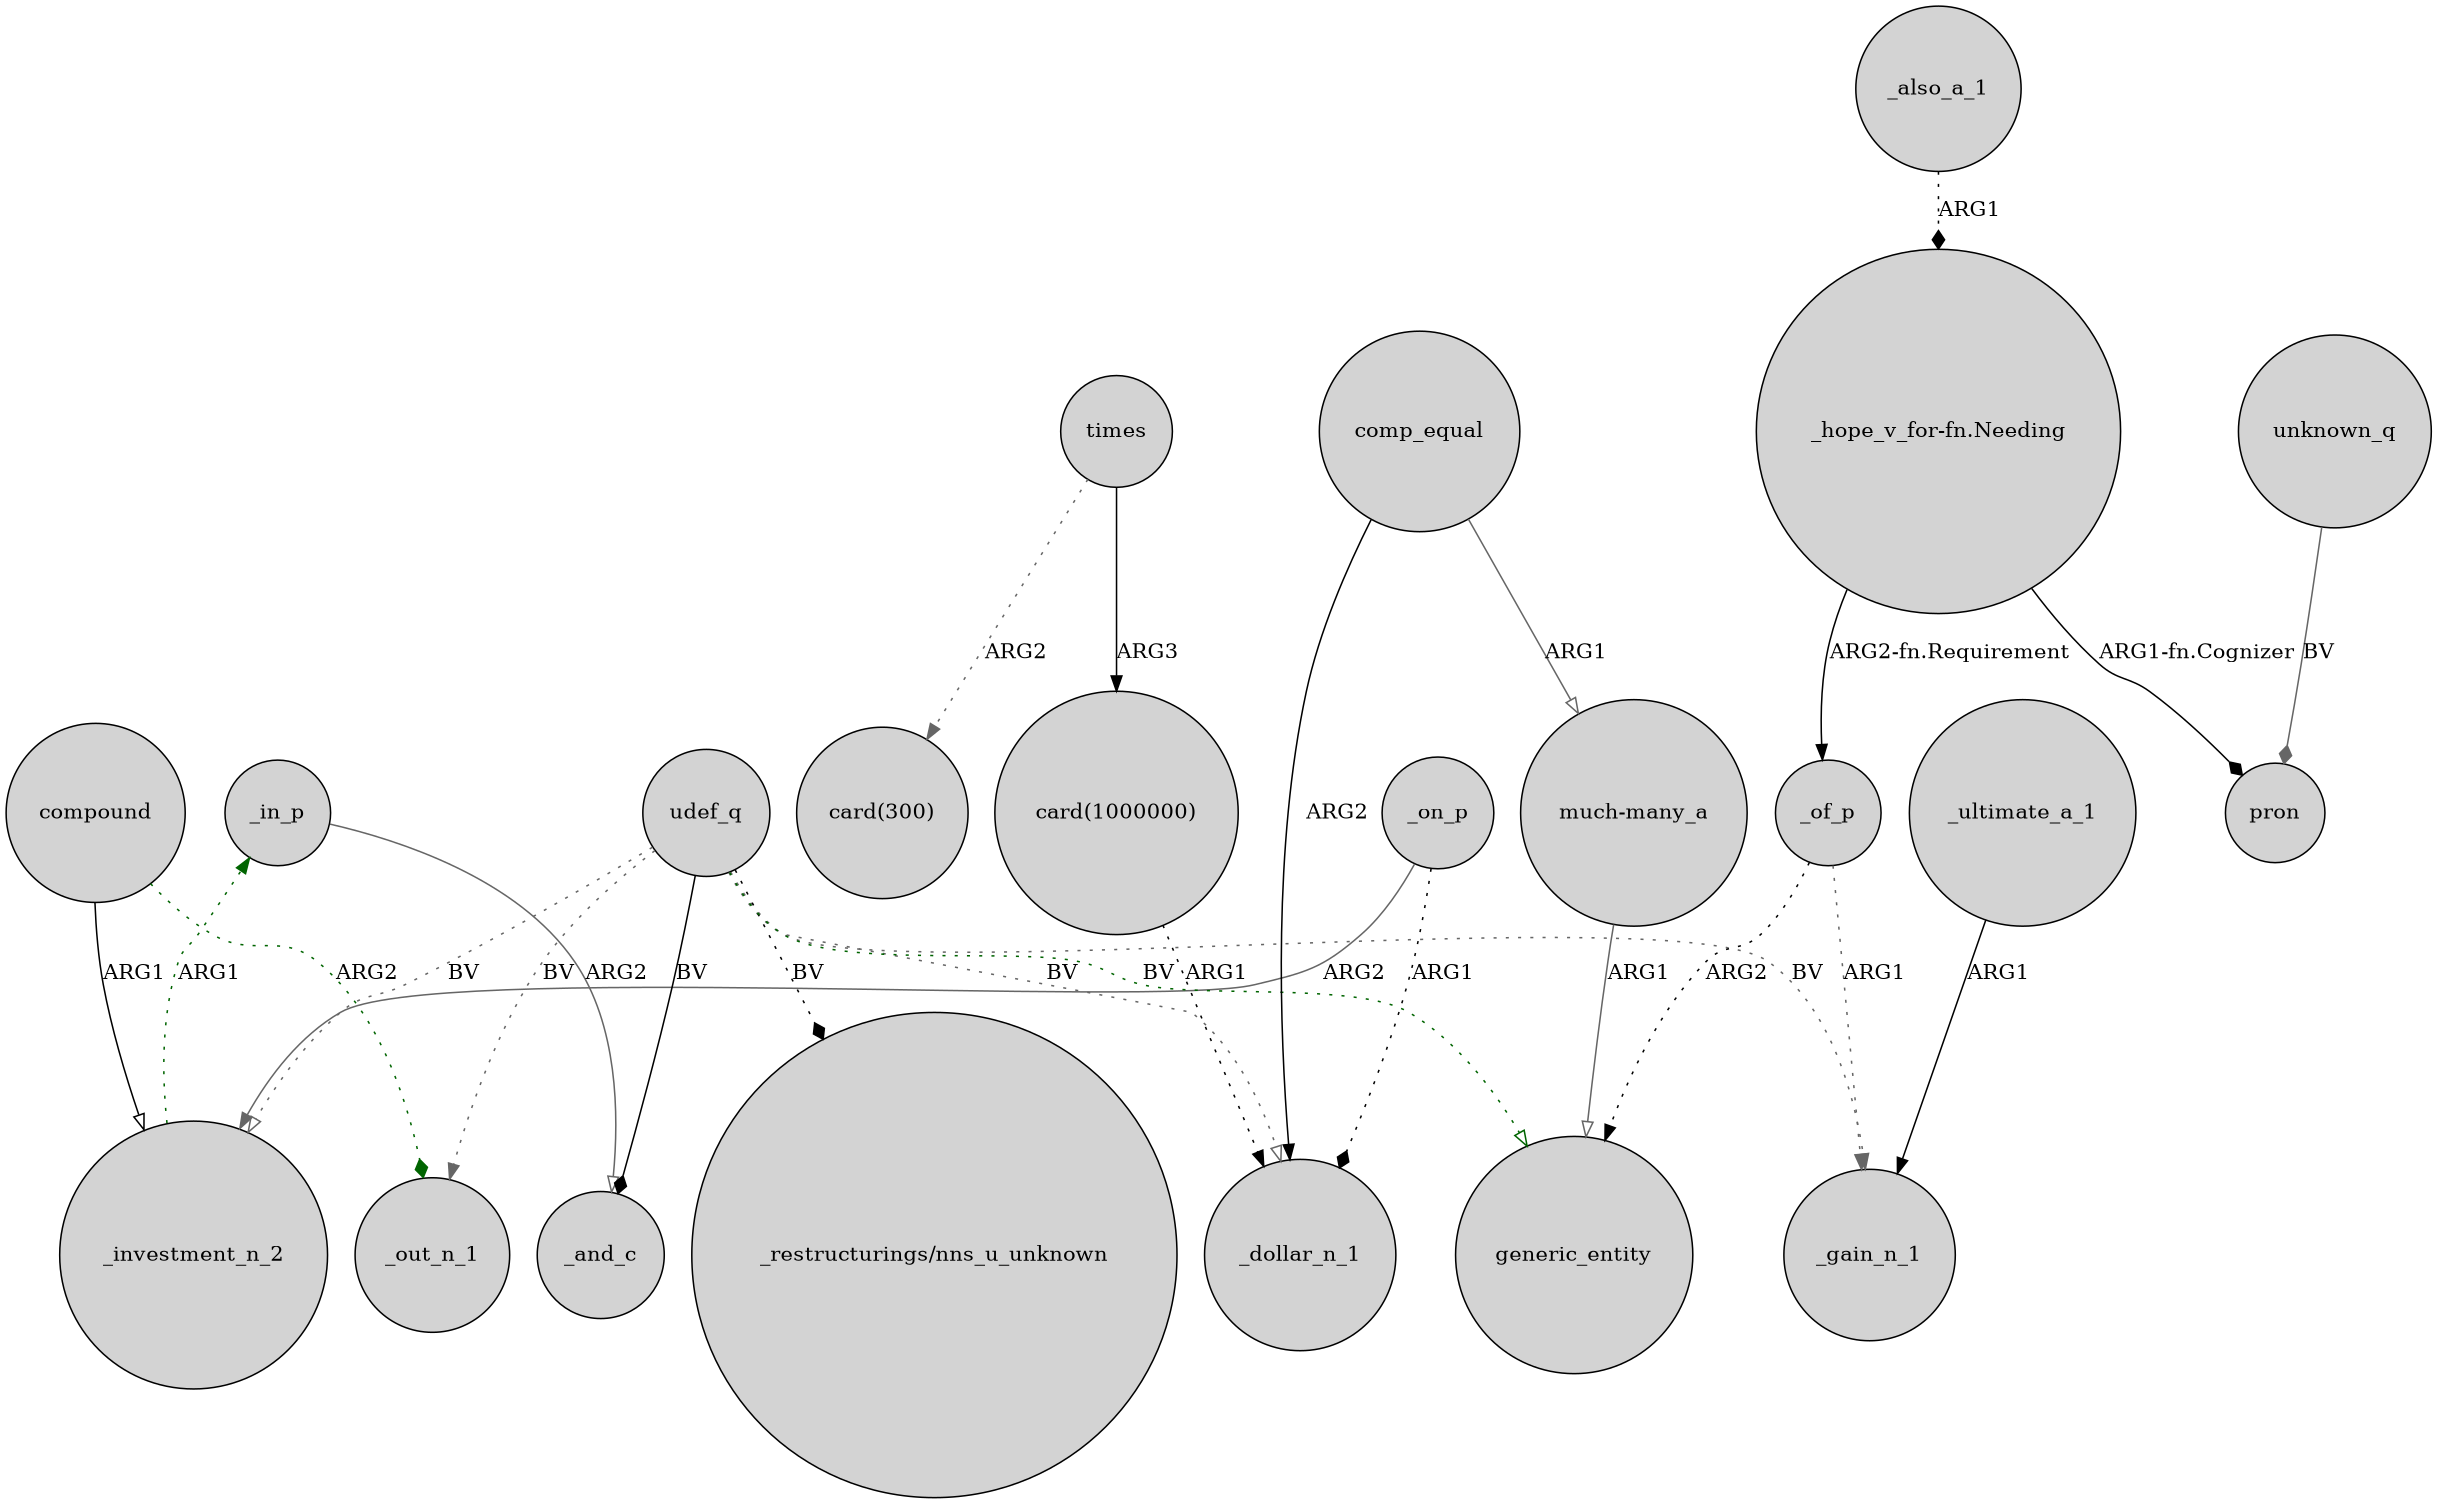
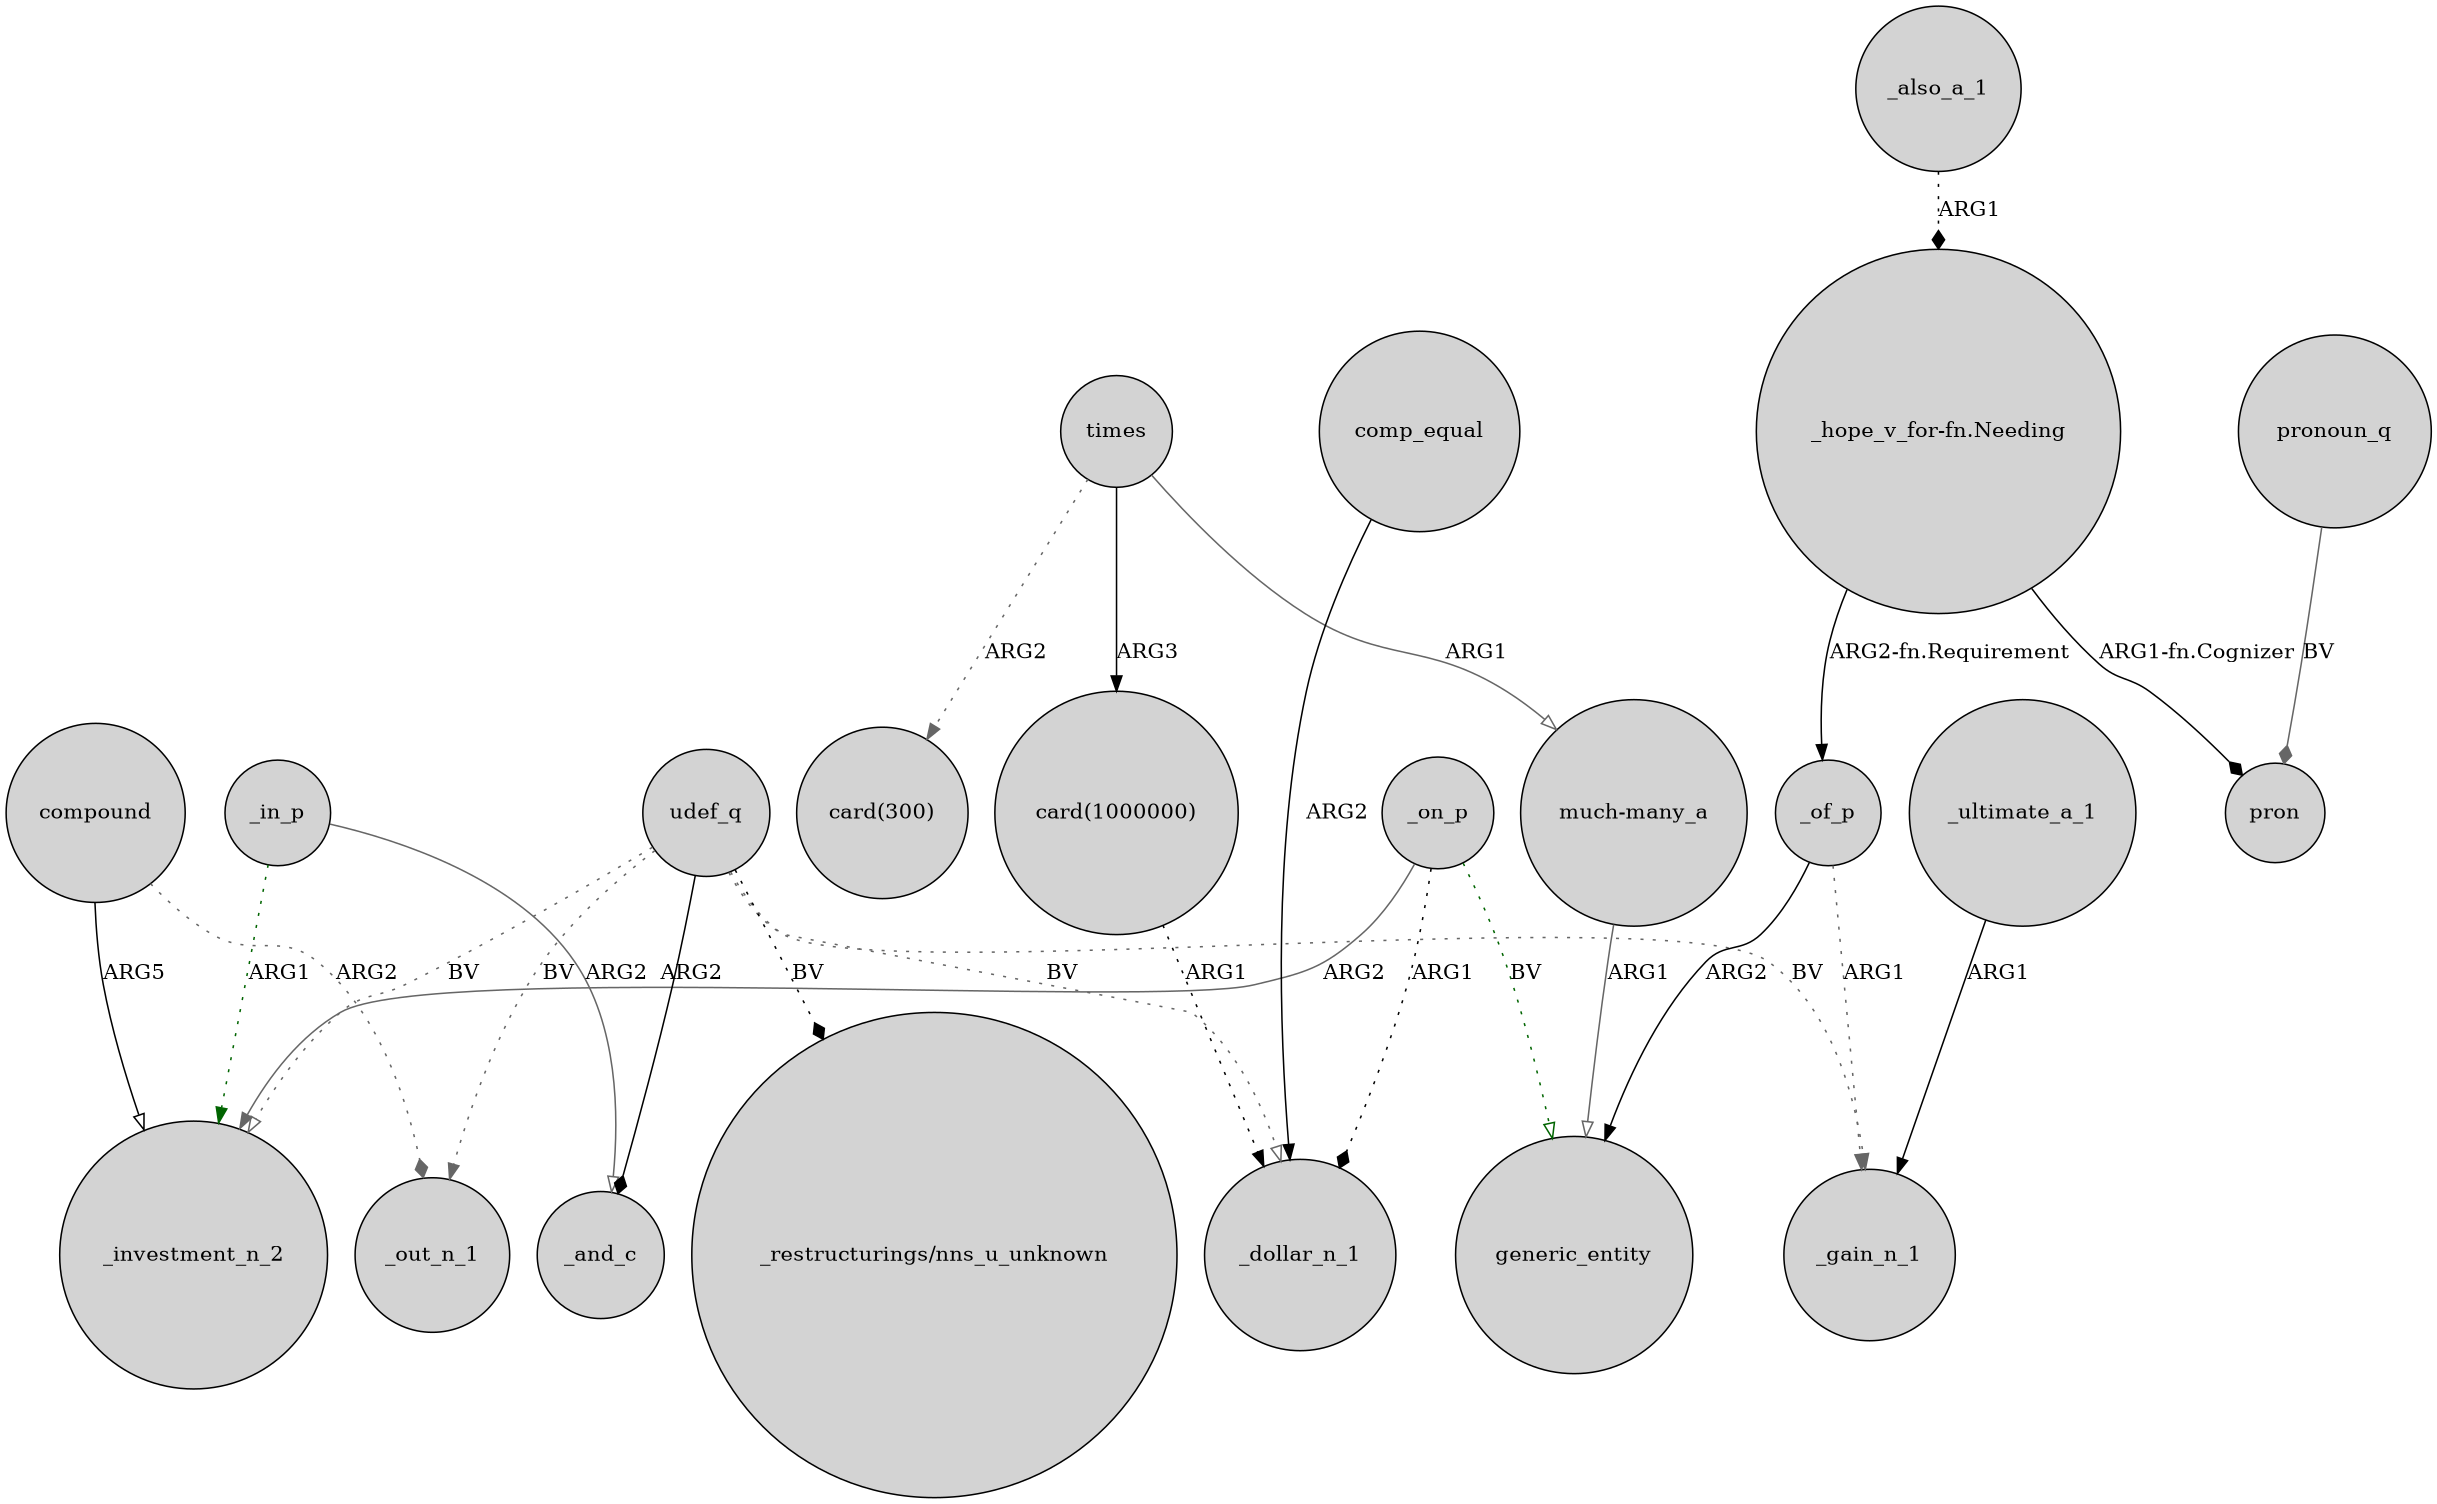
(2335, 431) -> (2335, 431)
(1520, 610) -> (1341, 633)
(135, 973) -> (135, 973)
(692, 973) -> (692, 973)
(330, 974) -> (330, 974)
(1115, 975) -> (1515, 990)
(1692, 977) -> (1692, 977)
(172, 987) -> (245, 986)
